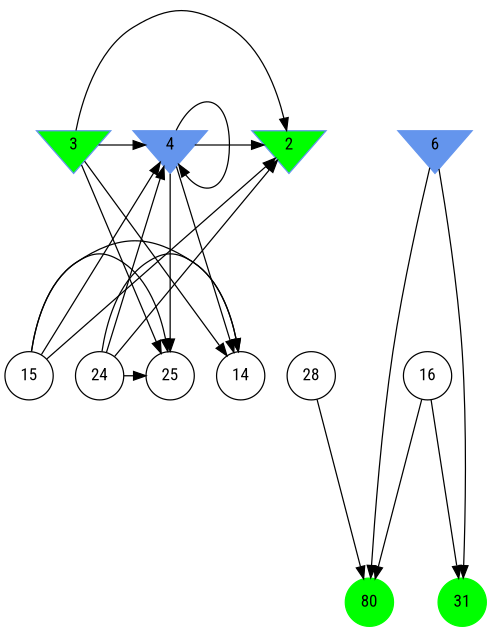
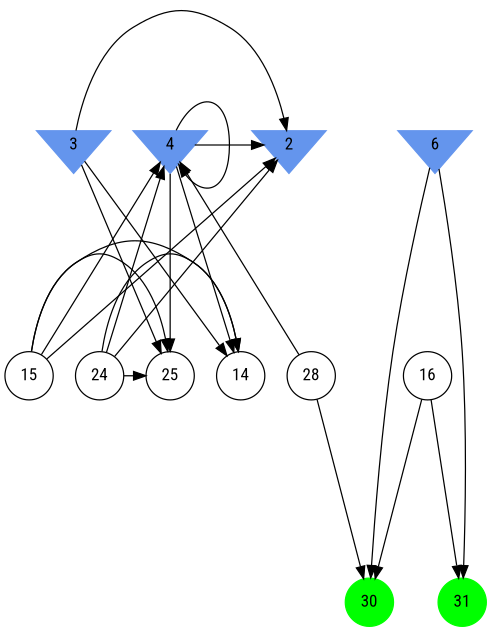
(74, 145) -> (74, 145)
(116, 145) -> (243, 264)
(289, 145) -> (289, 145)
(369, 602) -> (369, 602)
